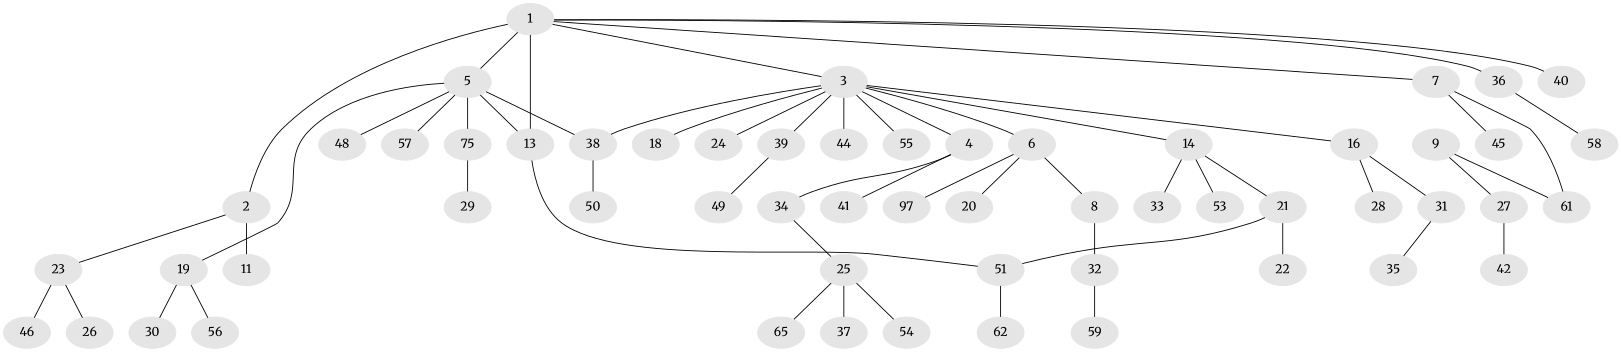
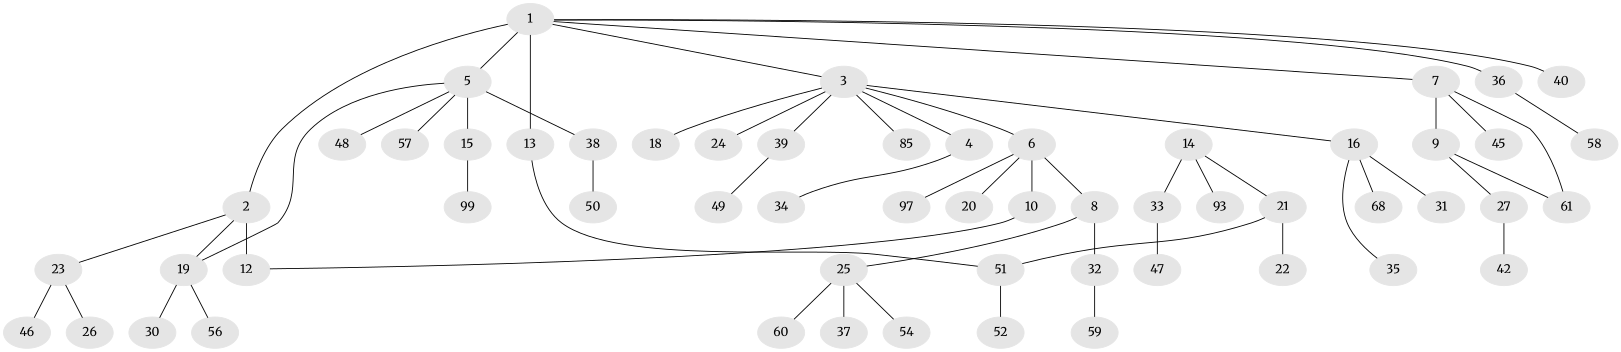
(715, 105) -> none
(499, 113) -> none
(1016, 113) -> none
none -> (1436, 113)
(468, 145) -> (468, 145)
(844, 145) -> none
(907, 145) -> (907, 145)
(468, 207) -> (468, 207)
(844, 207) -> none
none -> (1032, 207)
(1220, 207) -> (1220, 207)
(1379, 207) -> (1379, 207)
none -> (215, 239)
(812, 239) -> (973, 247)
(1417, 239) -> (1345, 215)
(246, 270) -> (246, 270)
none -> (1157, 270)
(781, 333) -> (781, 333)
(1001, 333) -> (1001, 333)
